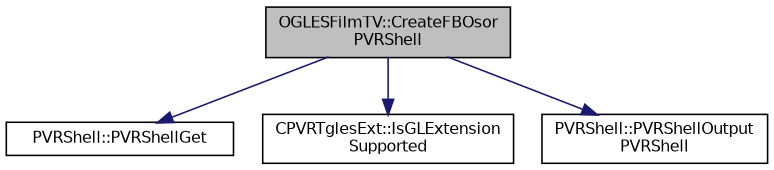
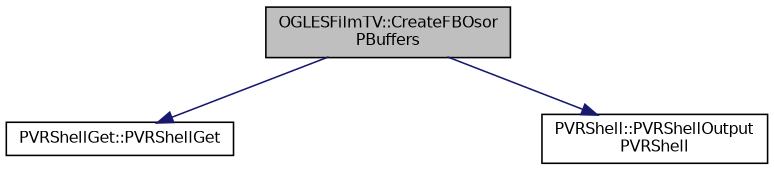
(388, 32) -> (388, 32)
(120, 139) -> (120, 139)
(388, 139) -> none
